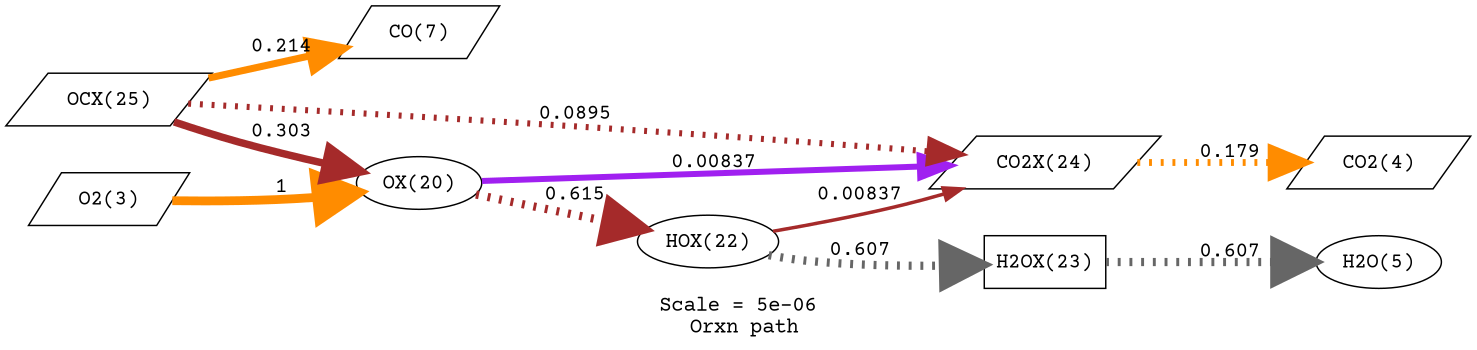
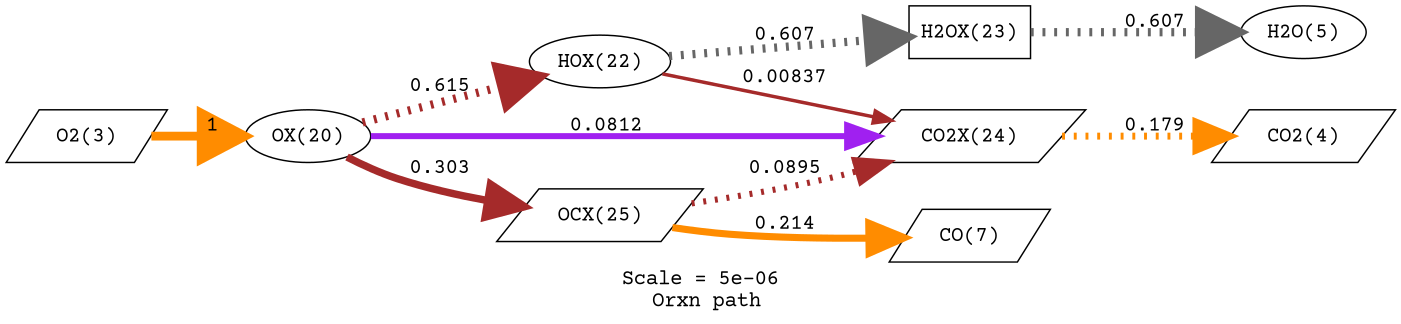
(249, 145) -> (416, 184)
(708, 162) -> (600, 125)
